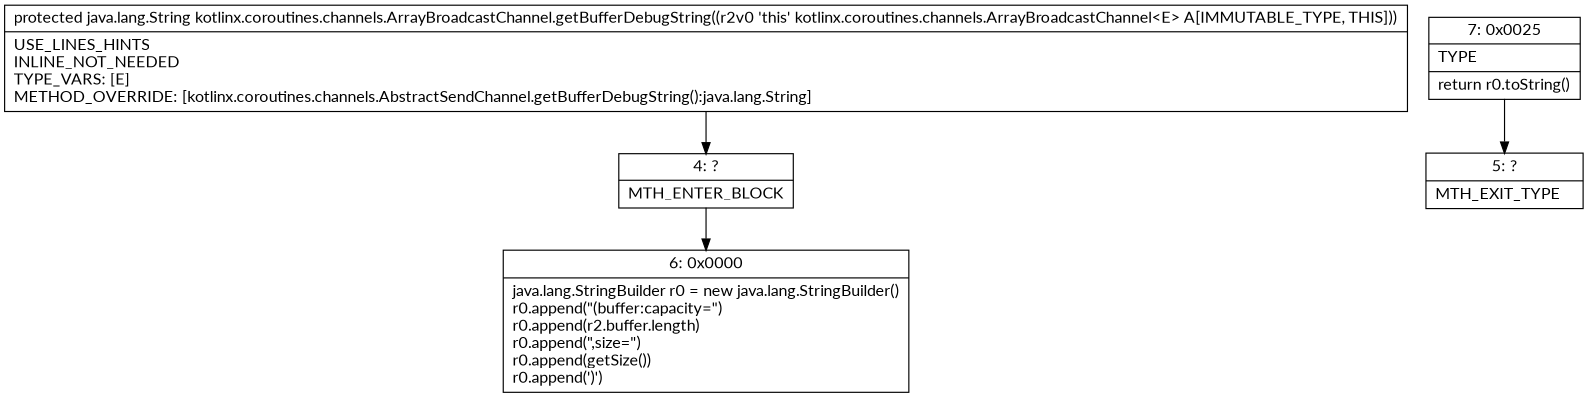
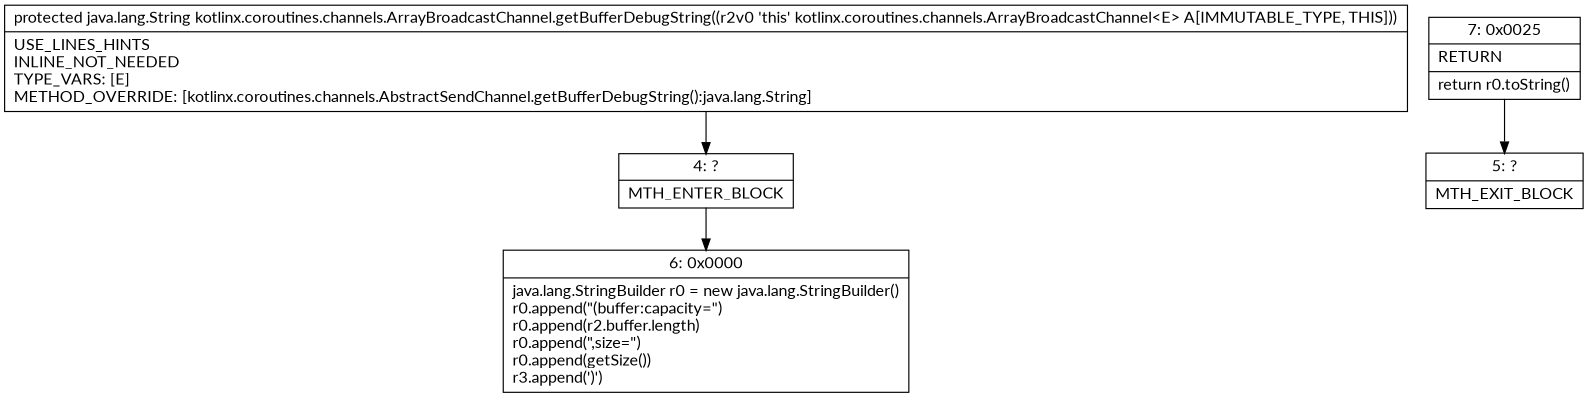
(1458, 57) -> (1470, 57)
(1498, 194) -> (1505, 194)
(558, 378) -> (558, 378)
